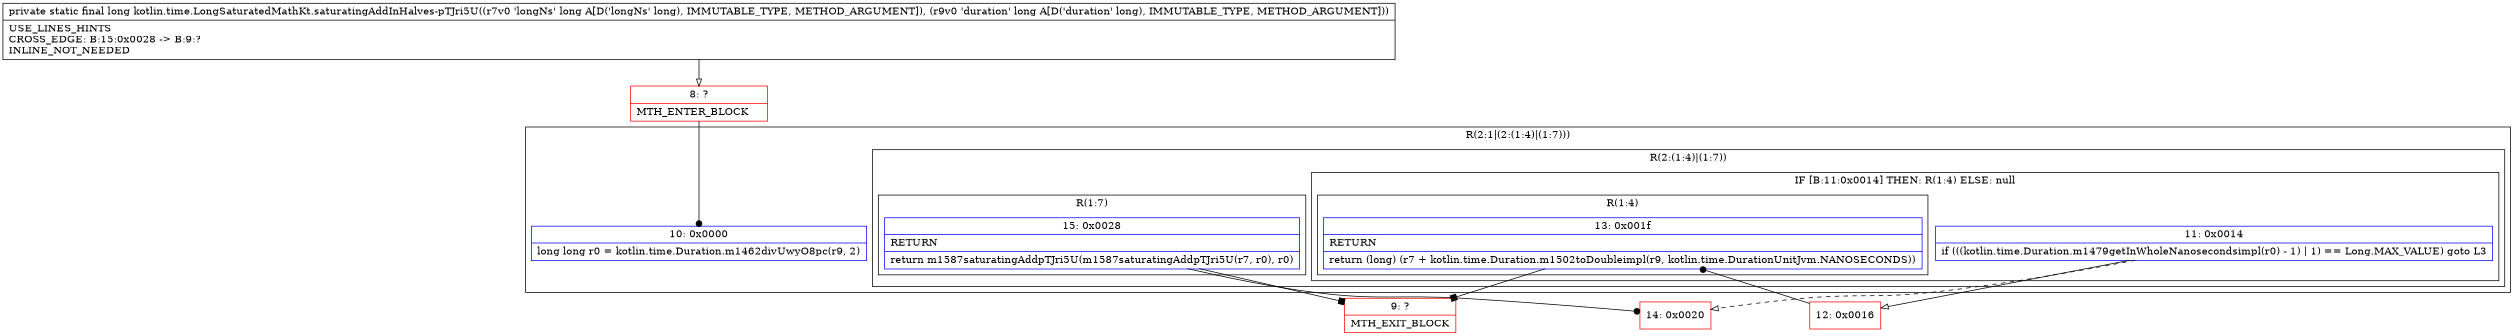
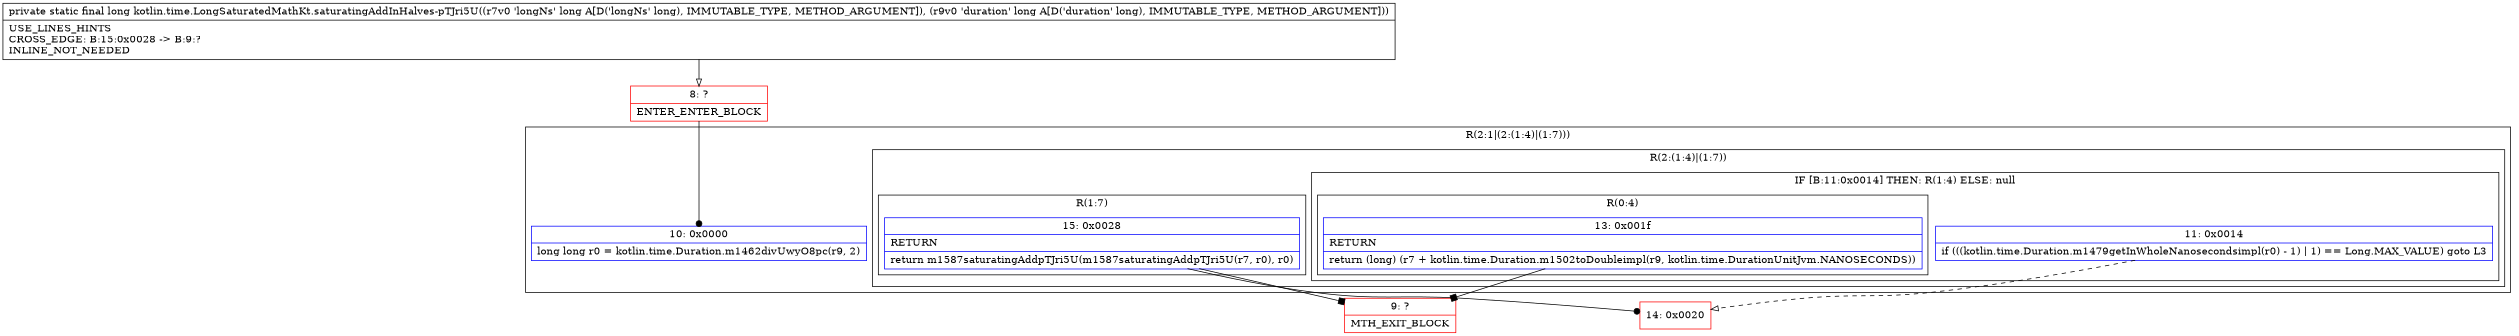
(693, 112) -> (699, 112)
(1623, 203) -> (1623, 203)
(1845, 315) -> none
